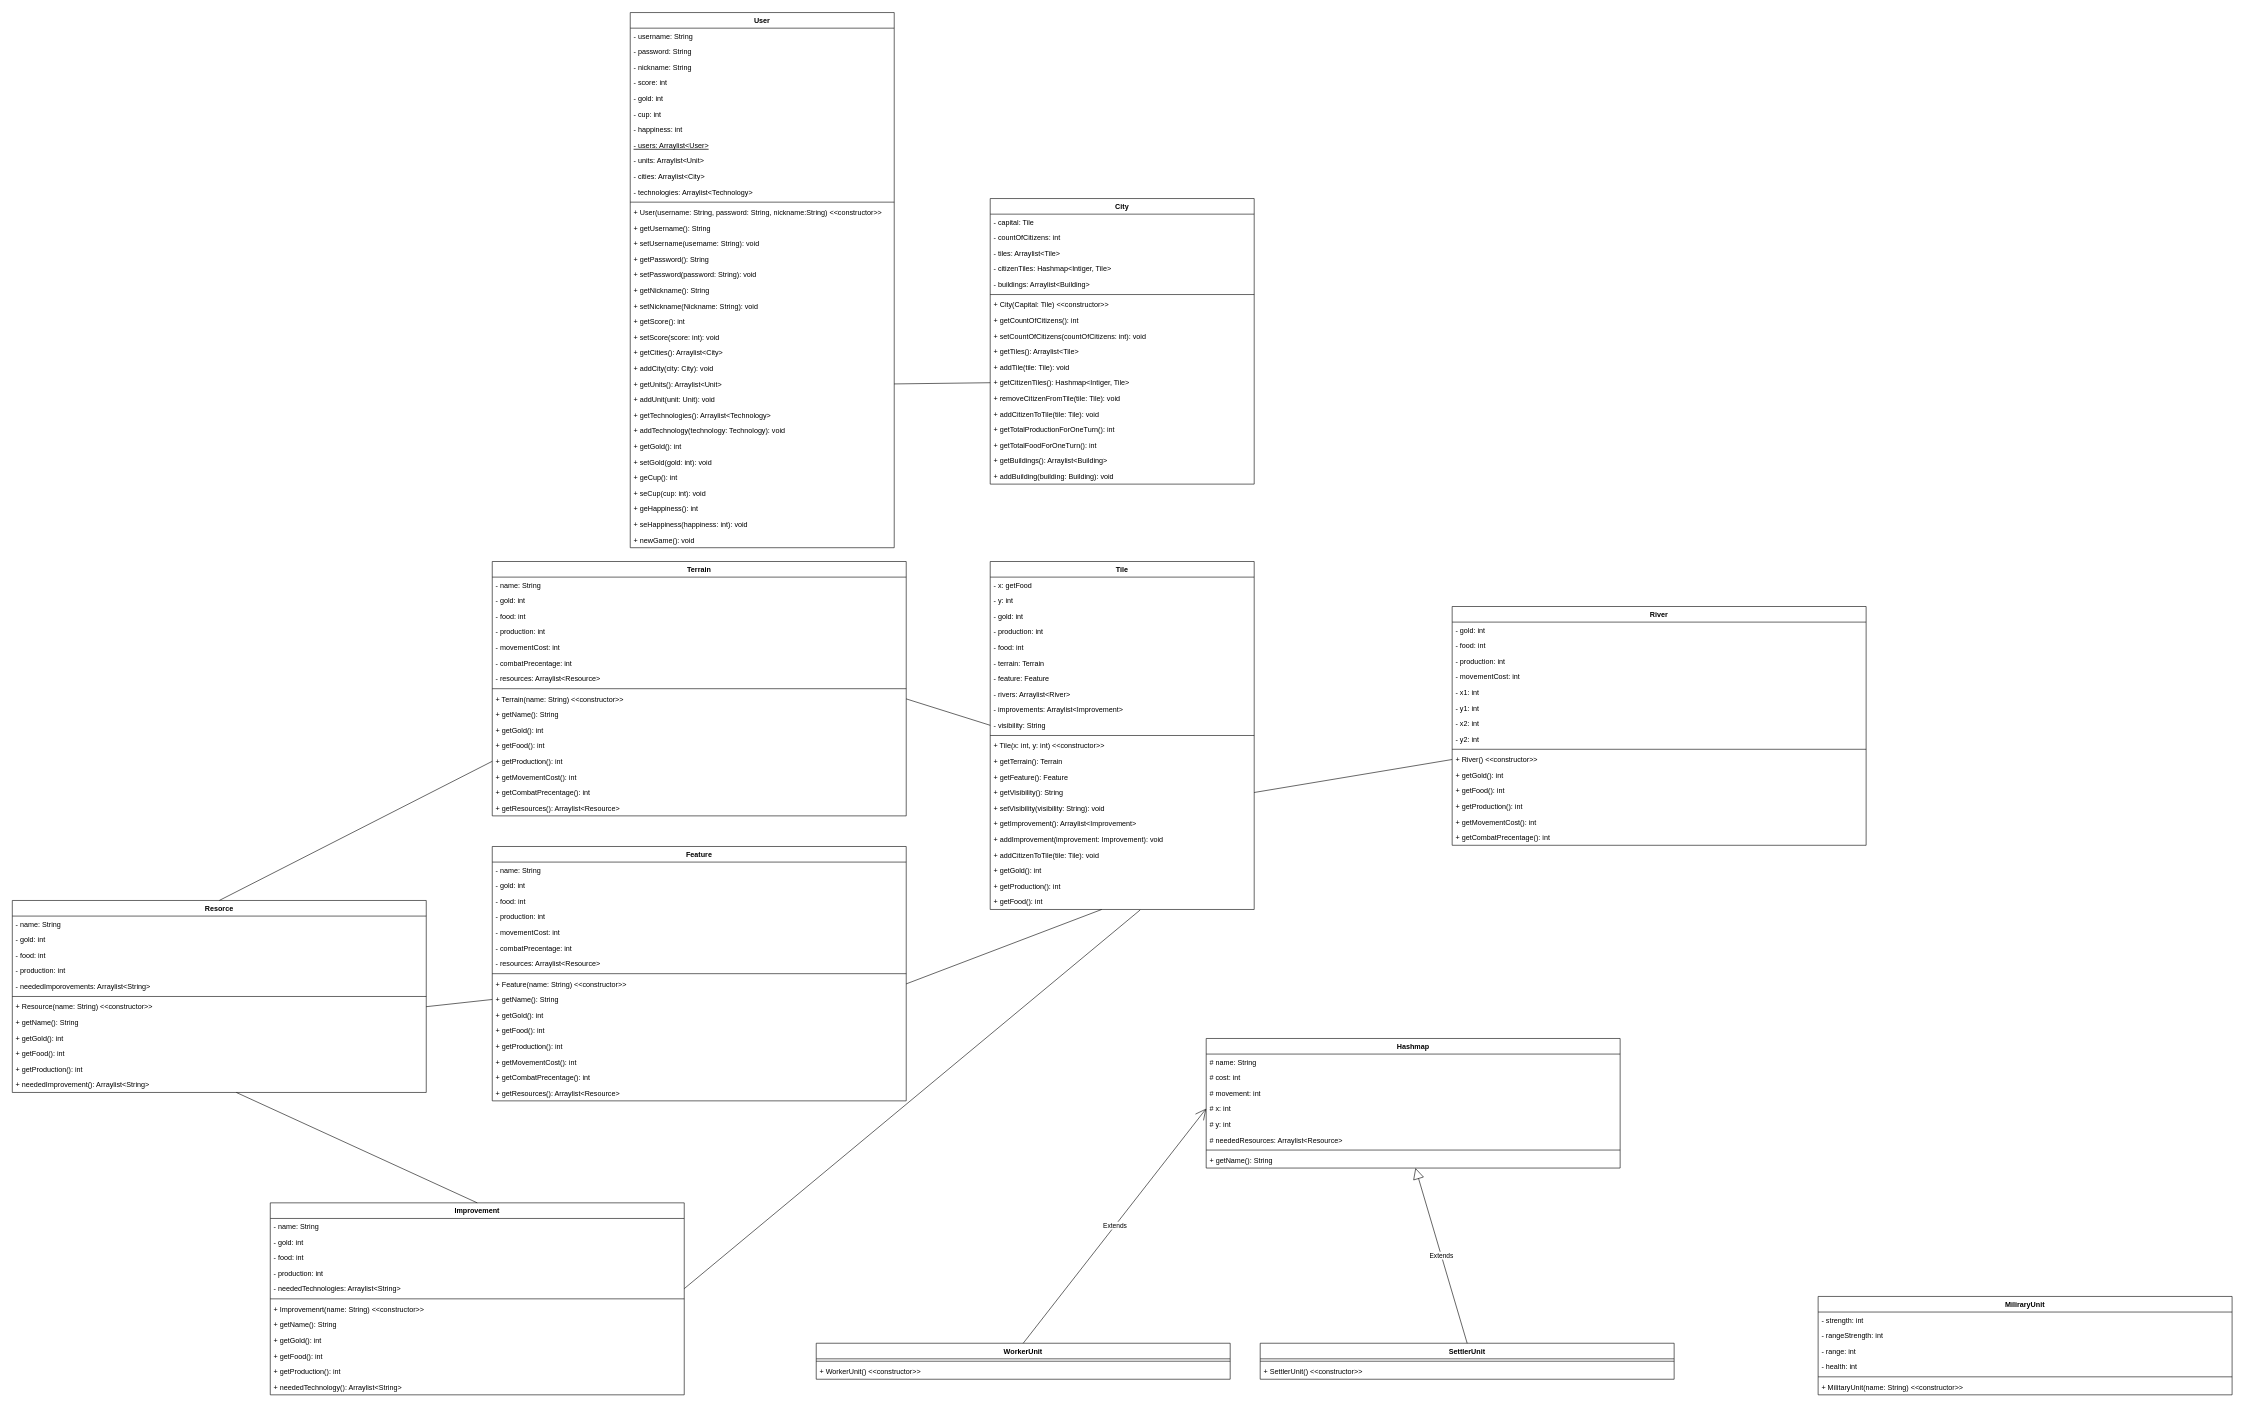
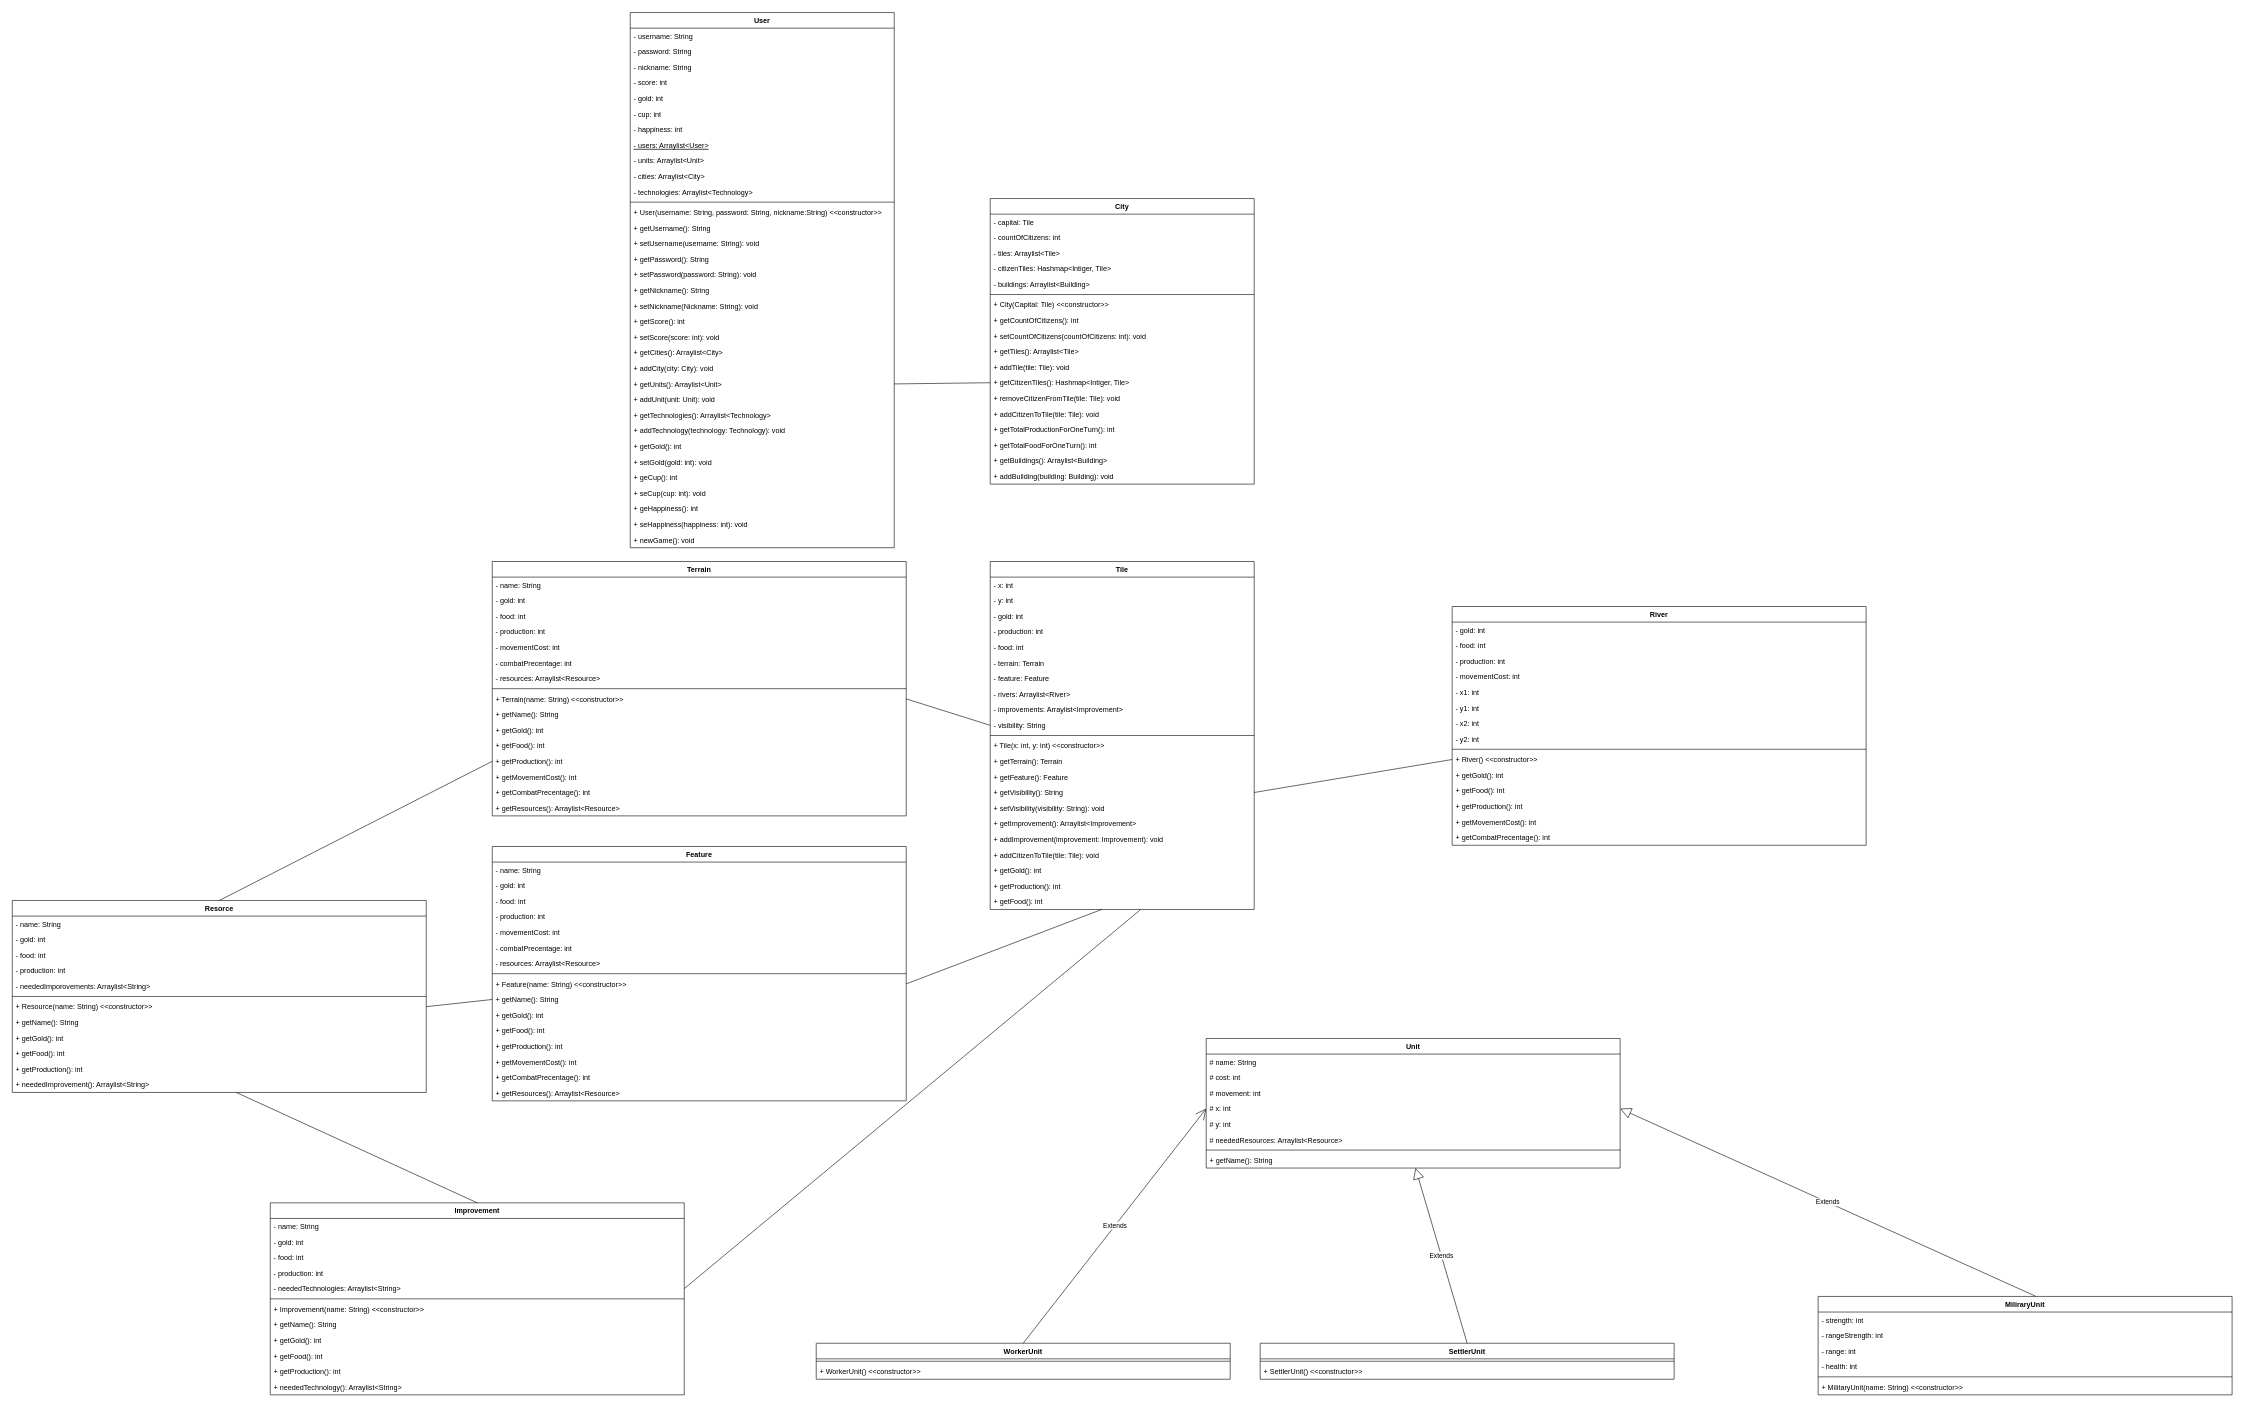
(1015, 585) -> (1006, 585)
(1413, 1046) -> (1413, 1046)
none -> (1833, 1204)
